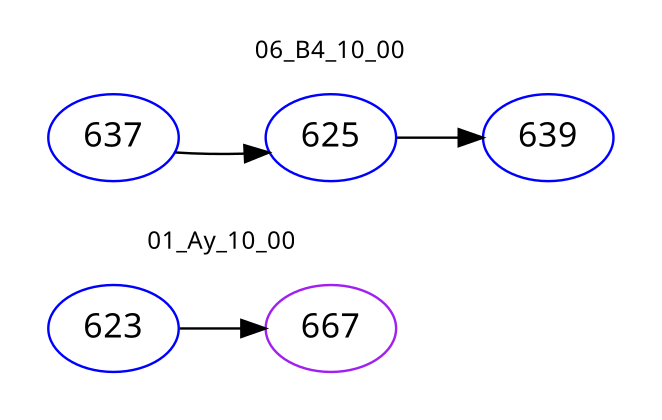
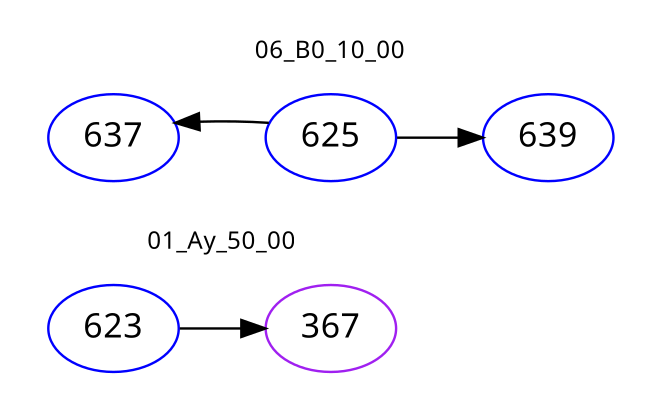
(331, 52) -> (331, 52)
(210, 154) -> (234, 121)
(222, 243) -> (222, 243)
(331, 328) -> (331, 328)
